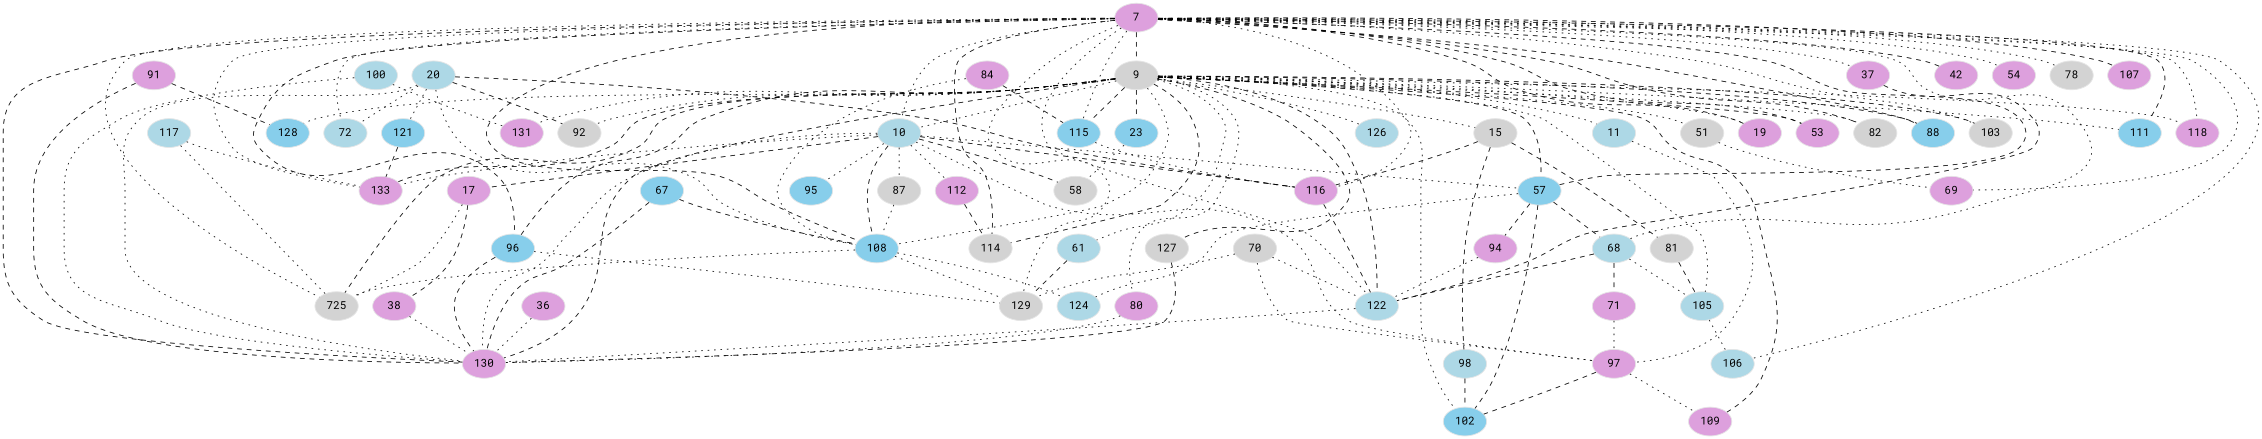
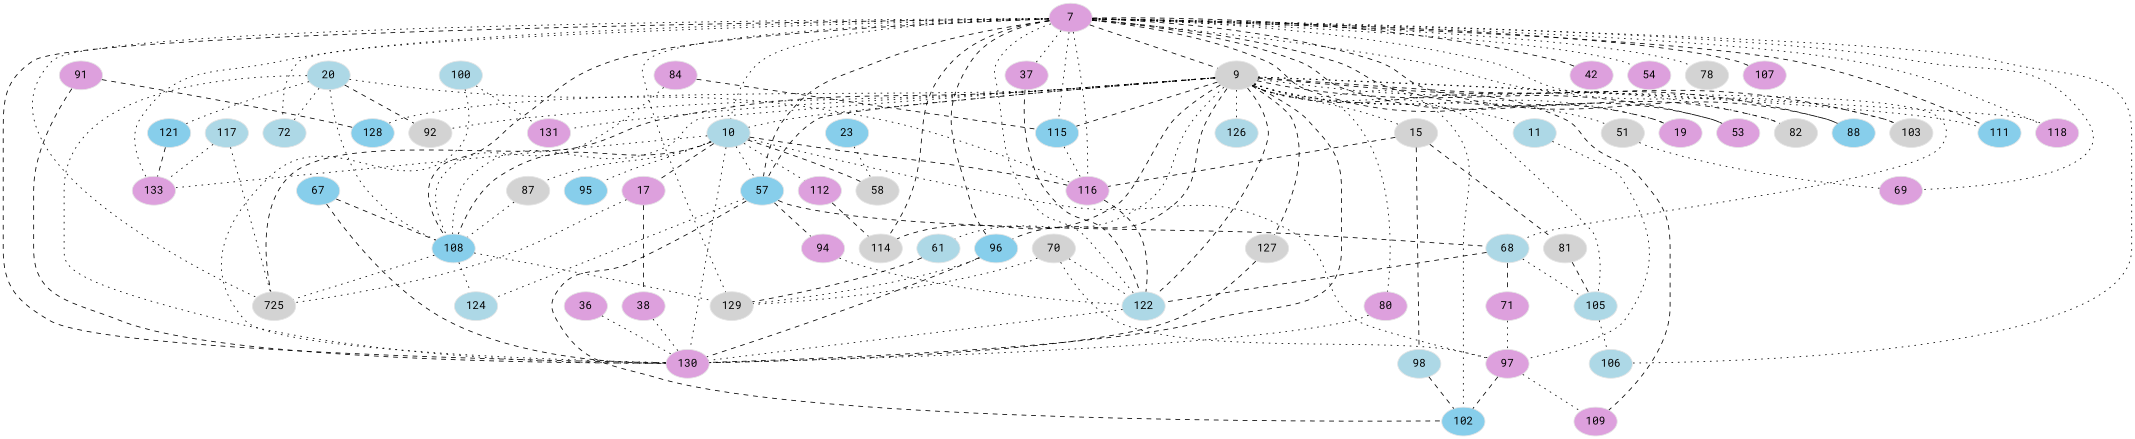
(1136, 104) -> none
(878, 111) -> (879, 119)
(658, 114) -> none
